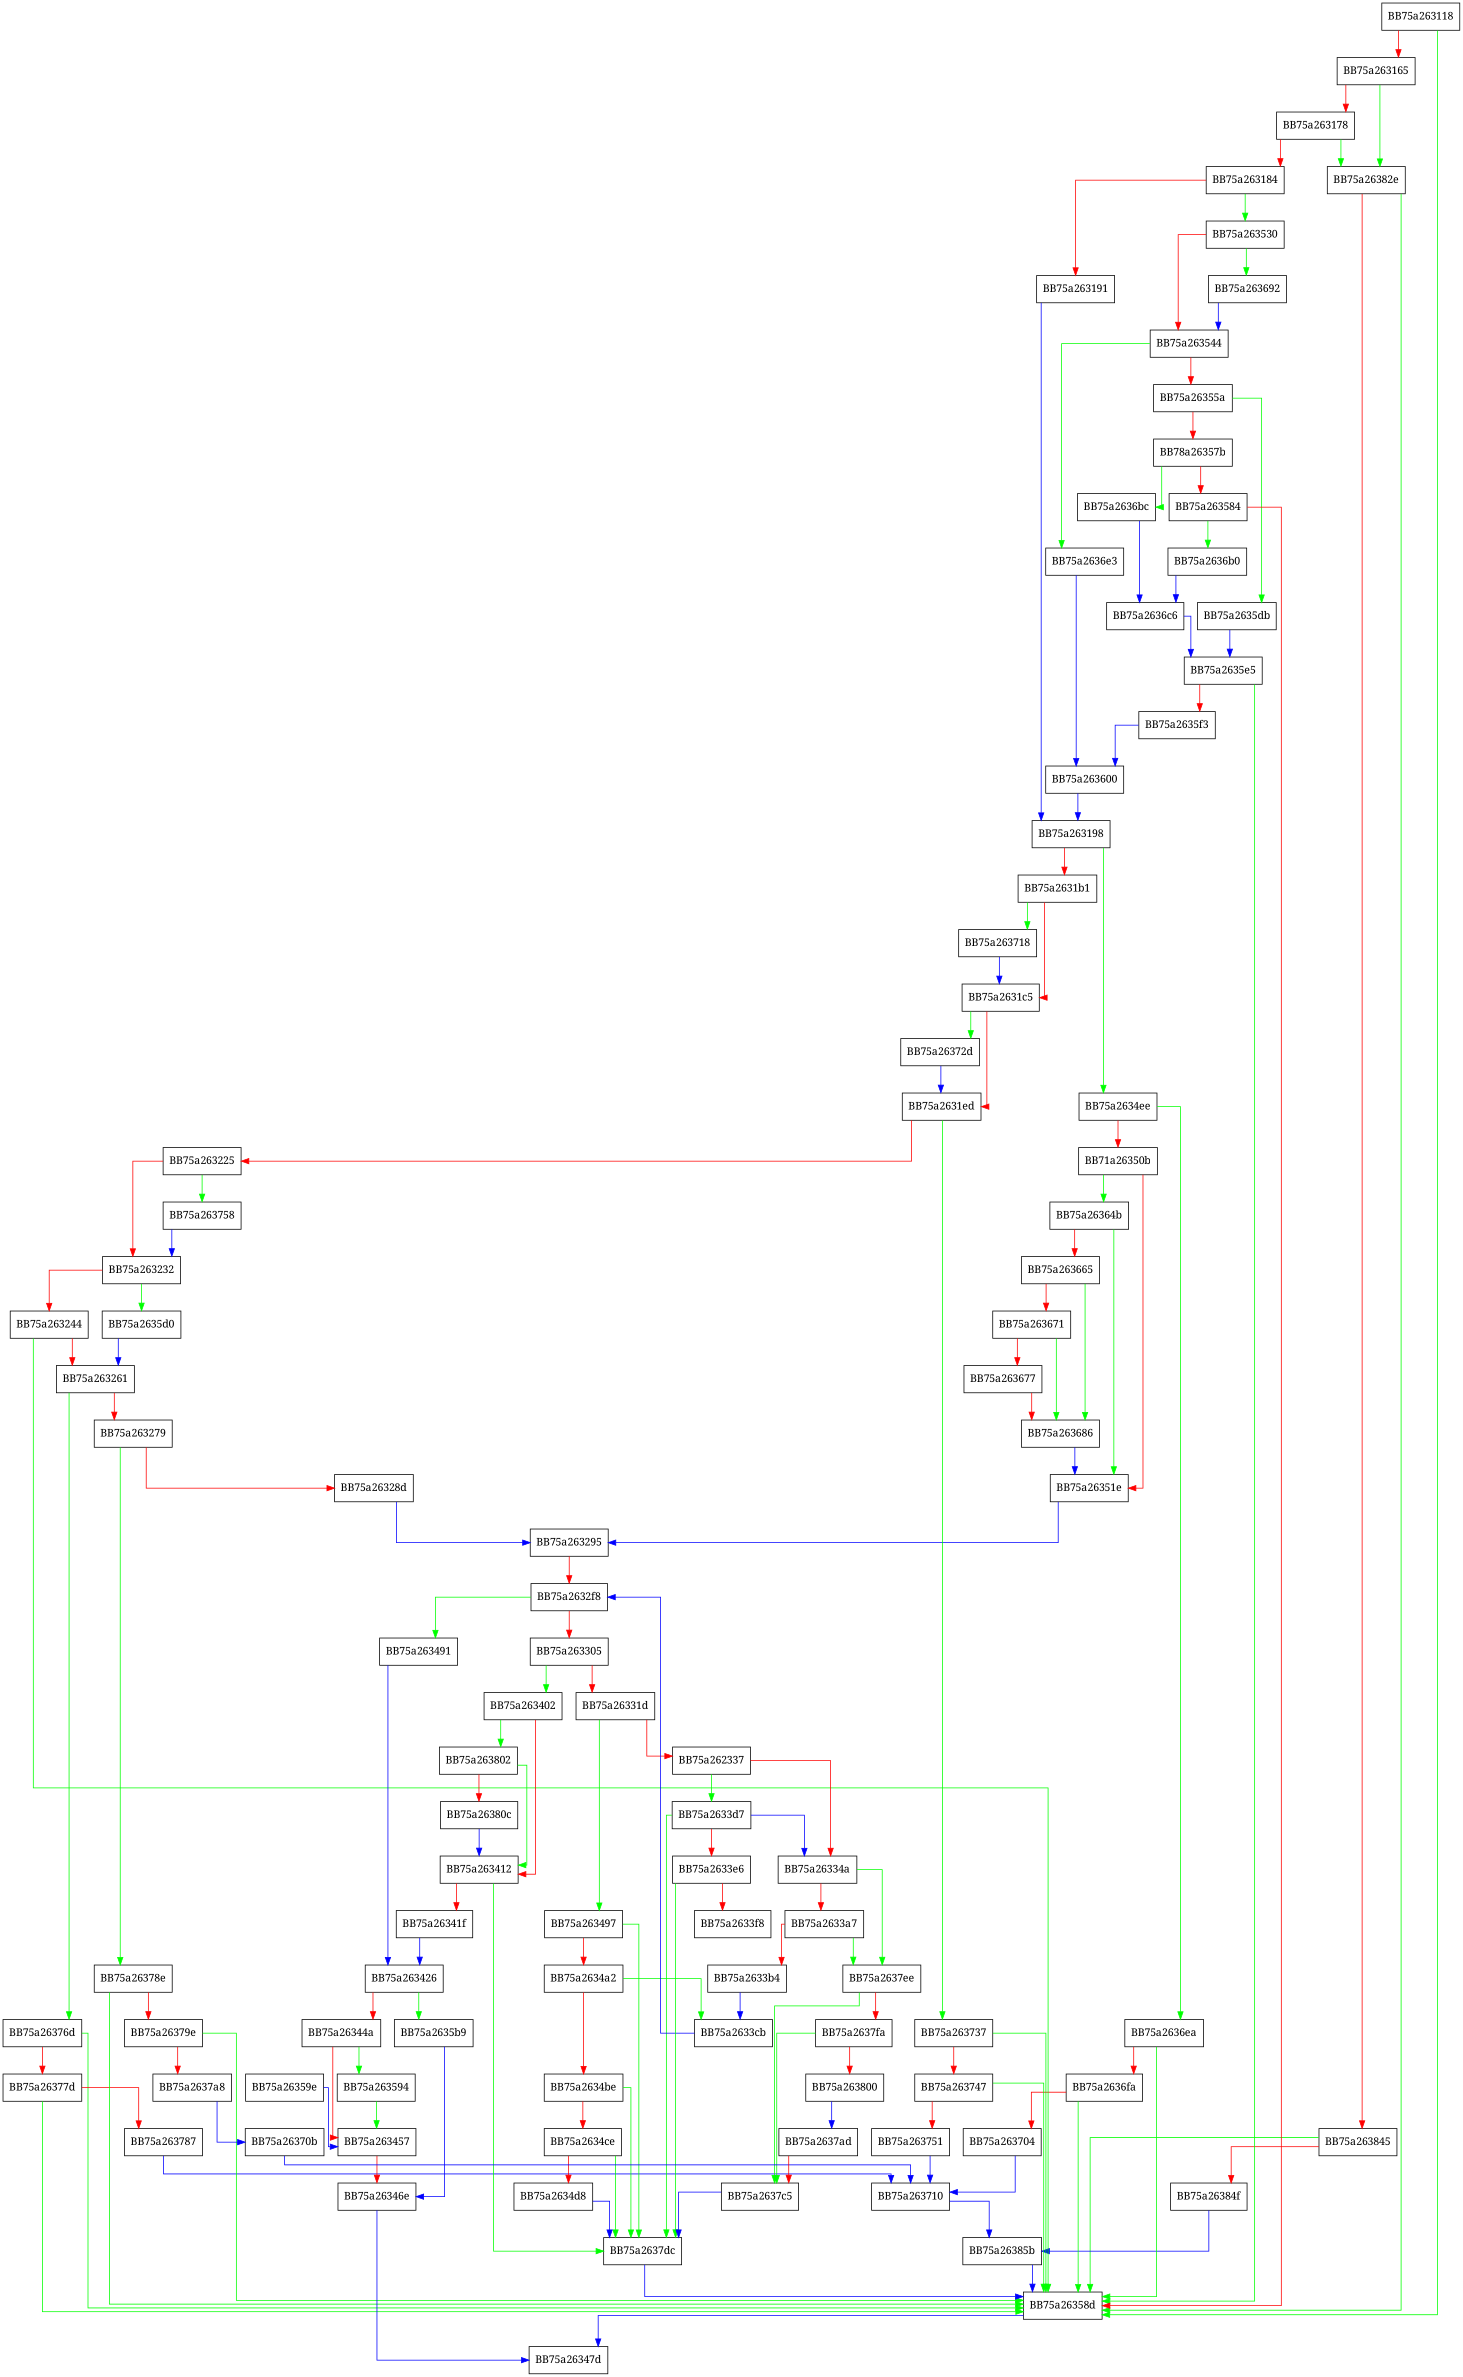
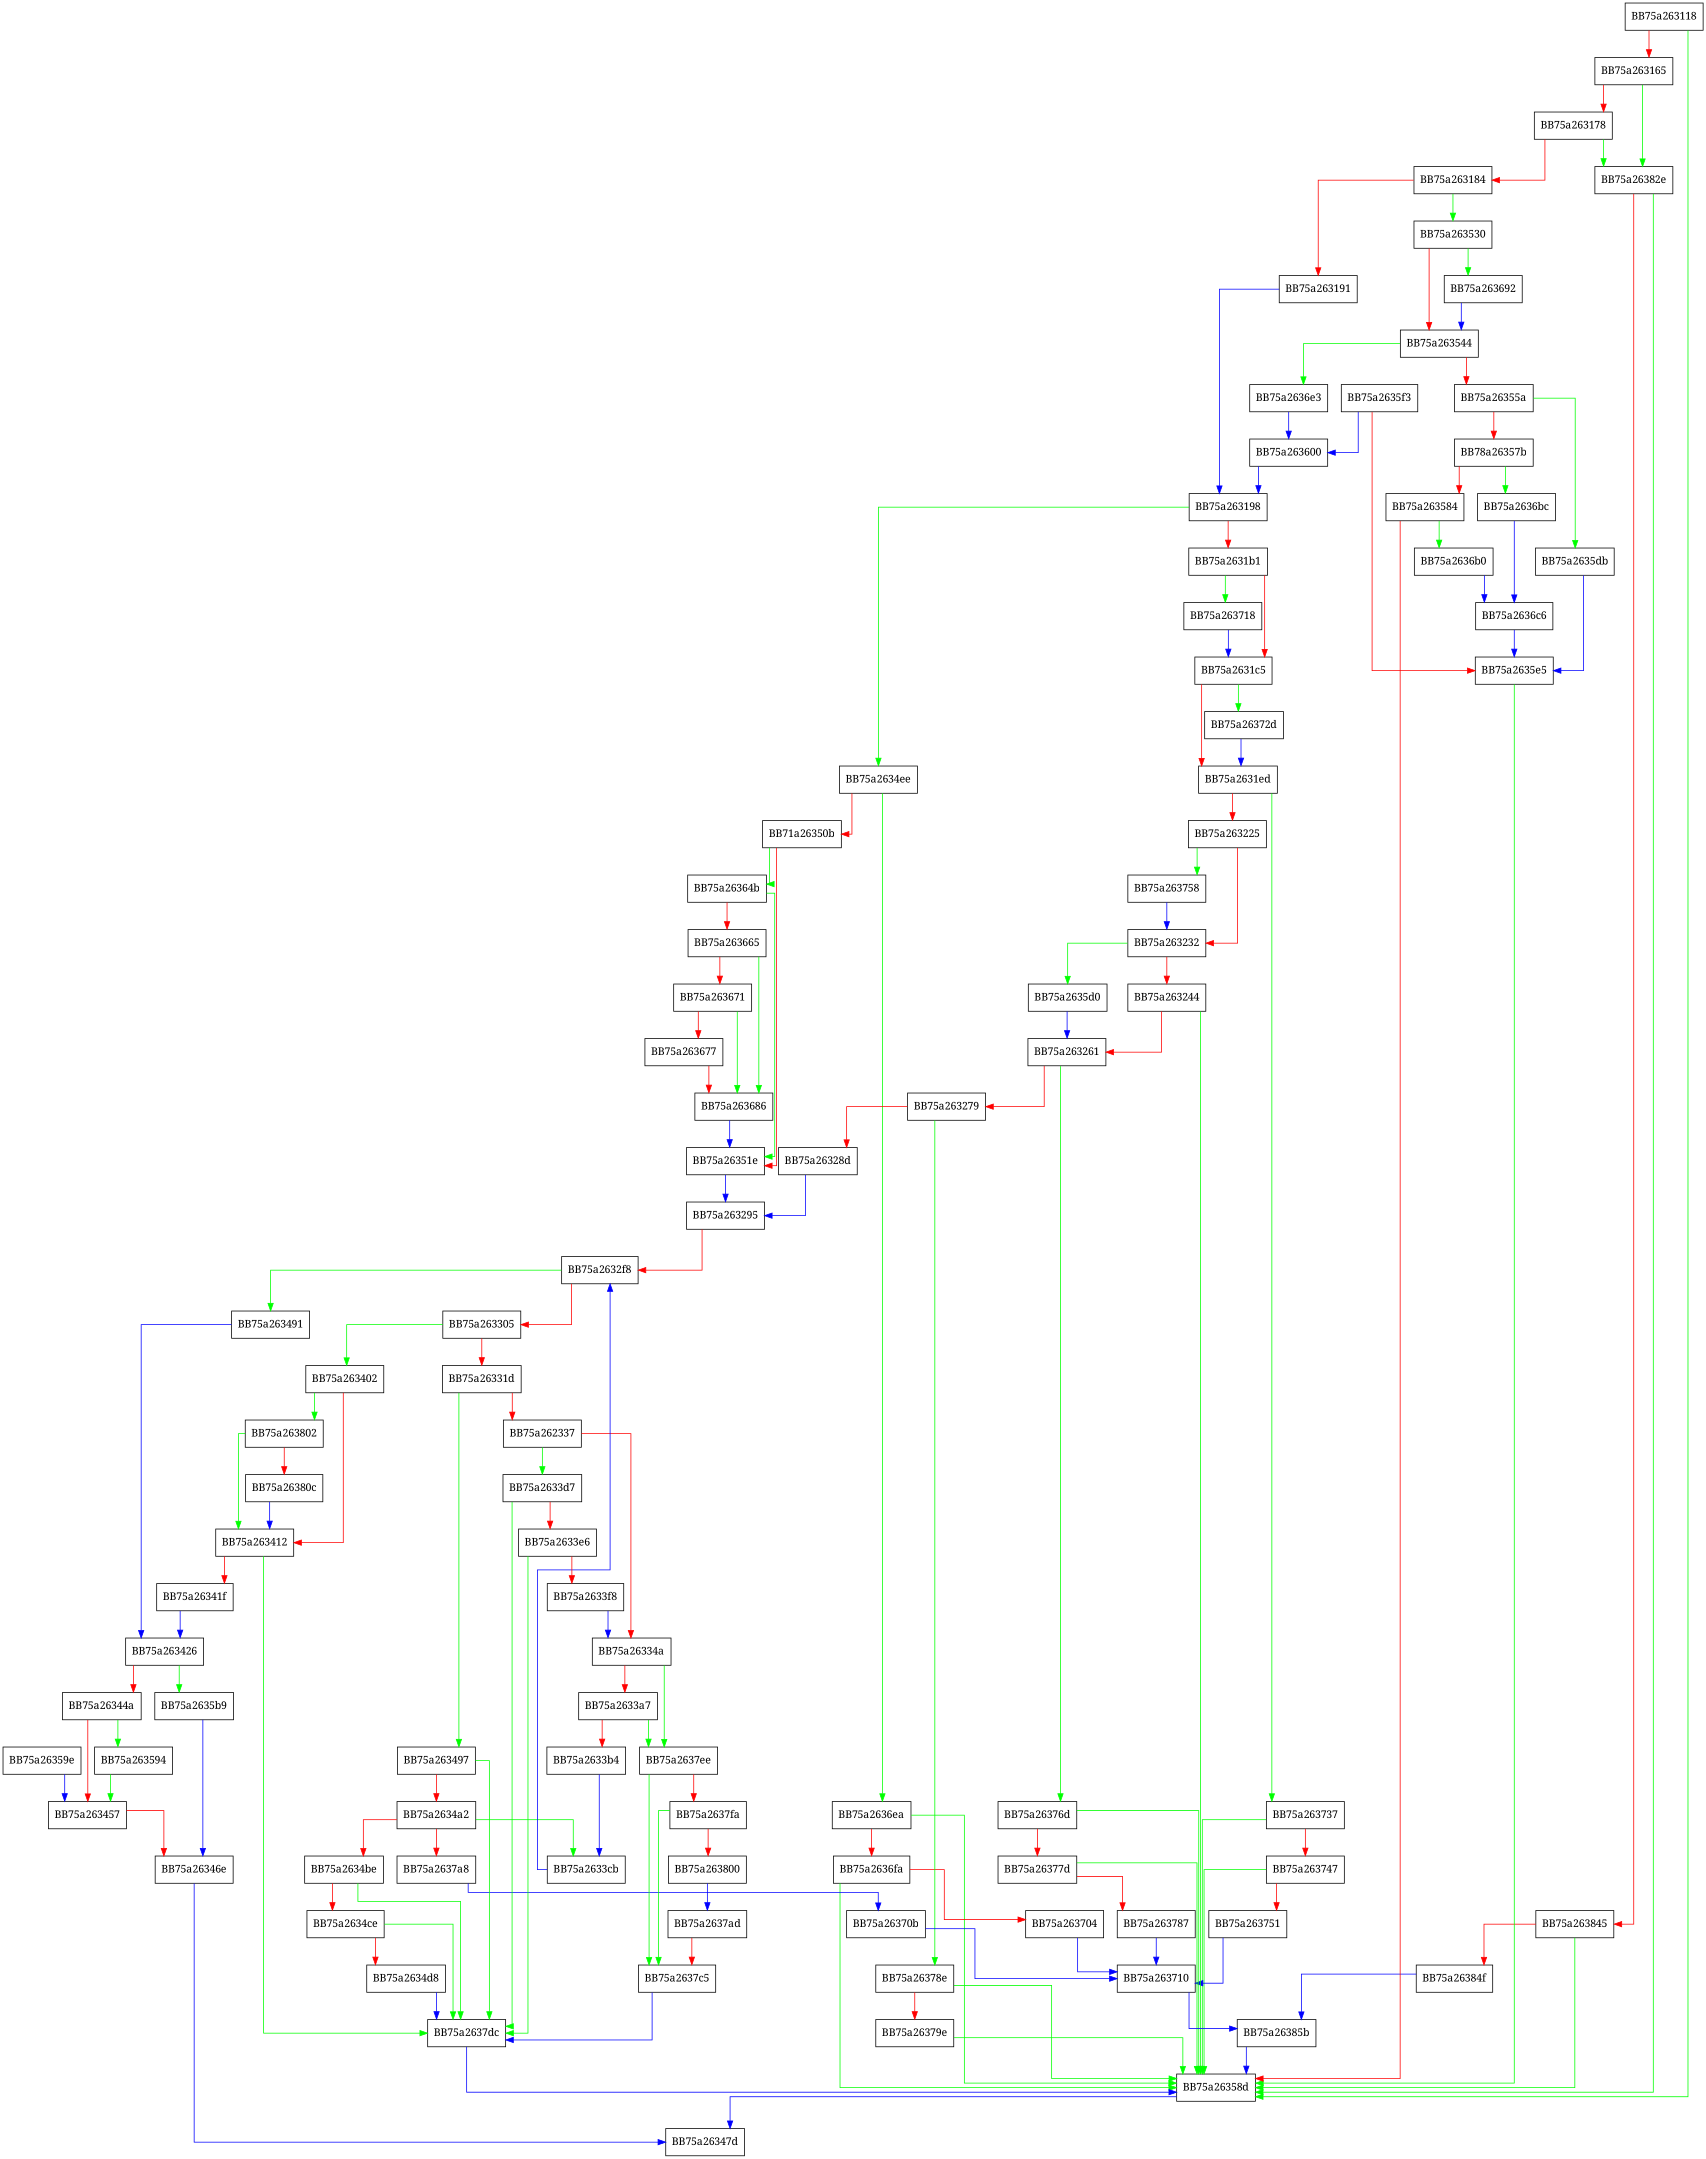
(1200, 694) -> (1372, 589)
(794, 1815) -> (608, 1621)
(178, 2057) -> (436, 1839)
